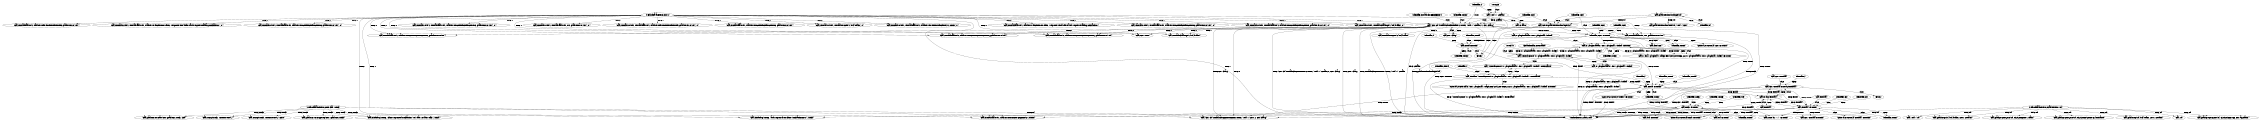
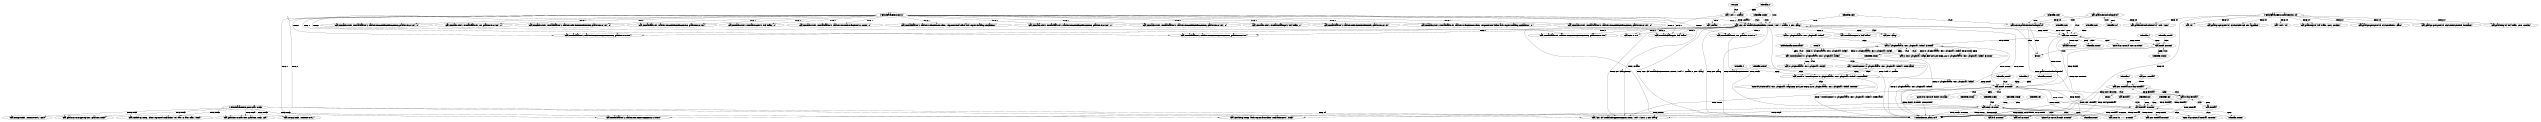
(1427, 15) -> none
none -> (2207, 17)
(1600, 36) -> (2070, 36)
(1656, 46) -> (2070, 46)
(1074, 62) -> none
(1782, 82) -> (2142, 82)
(1733, 92) -> (2108, 92)
(1738, 97) -> (2035, 97)
